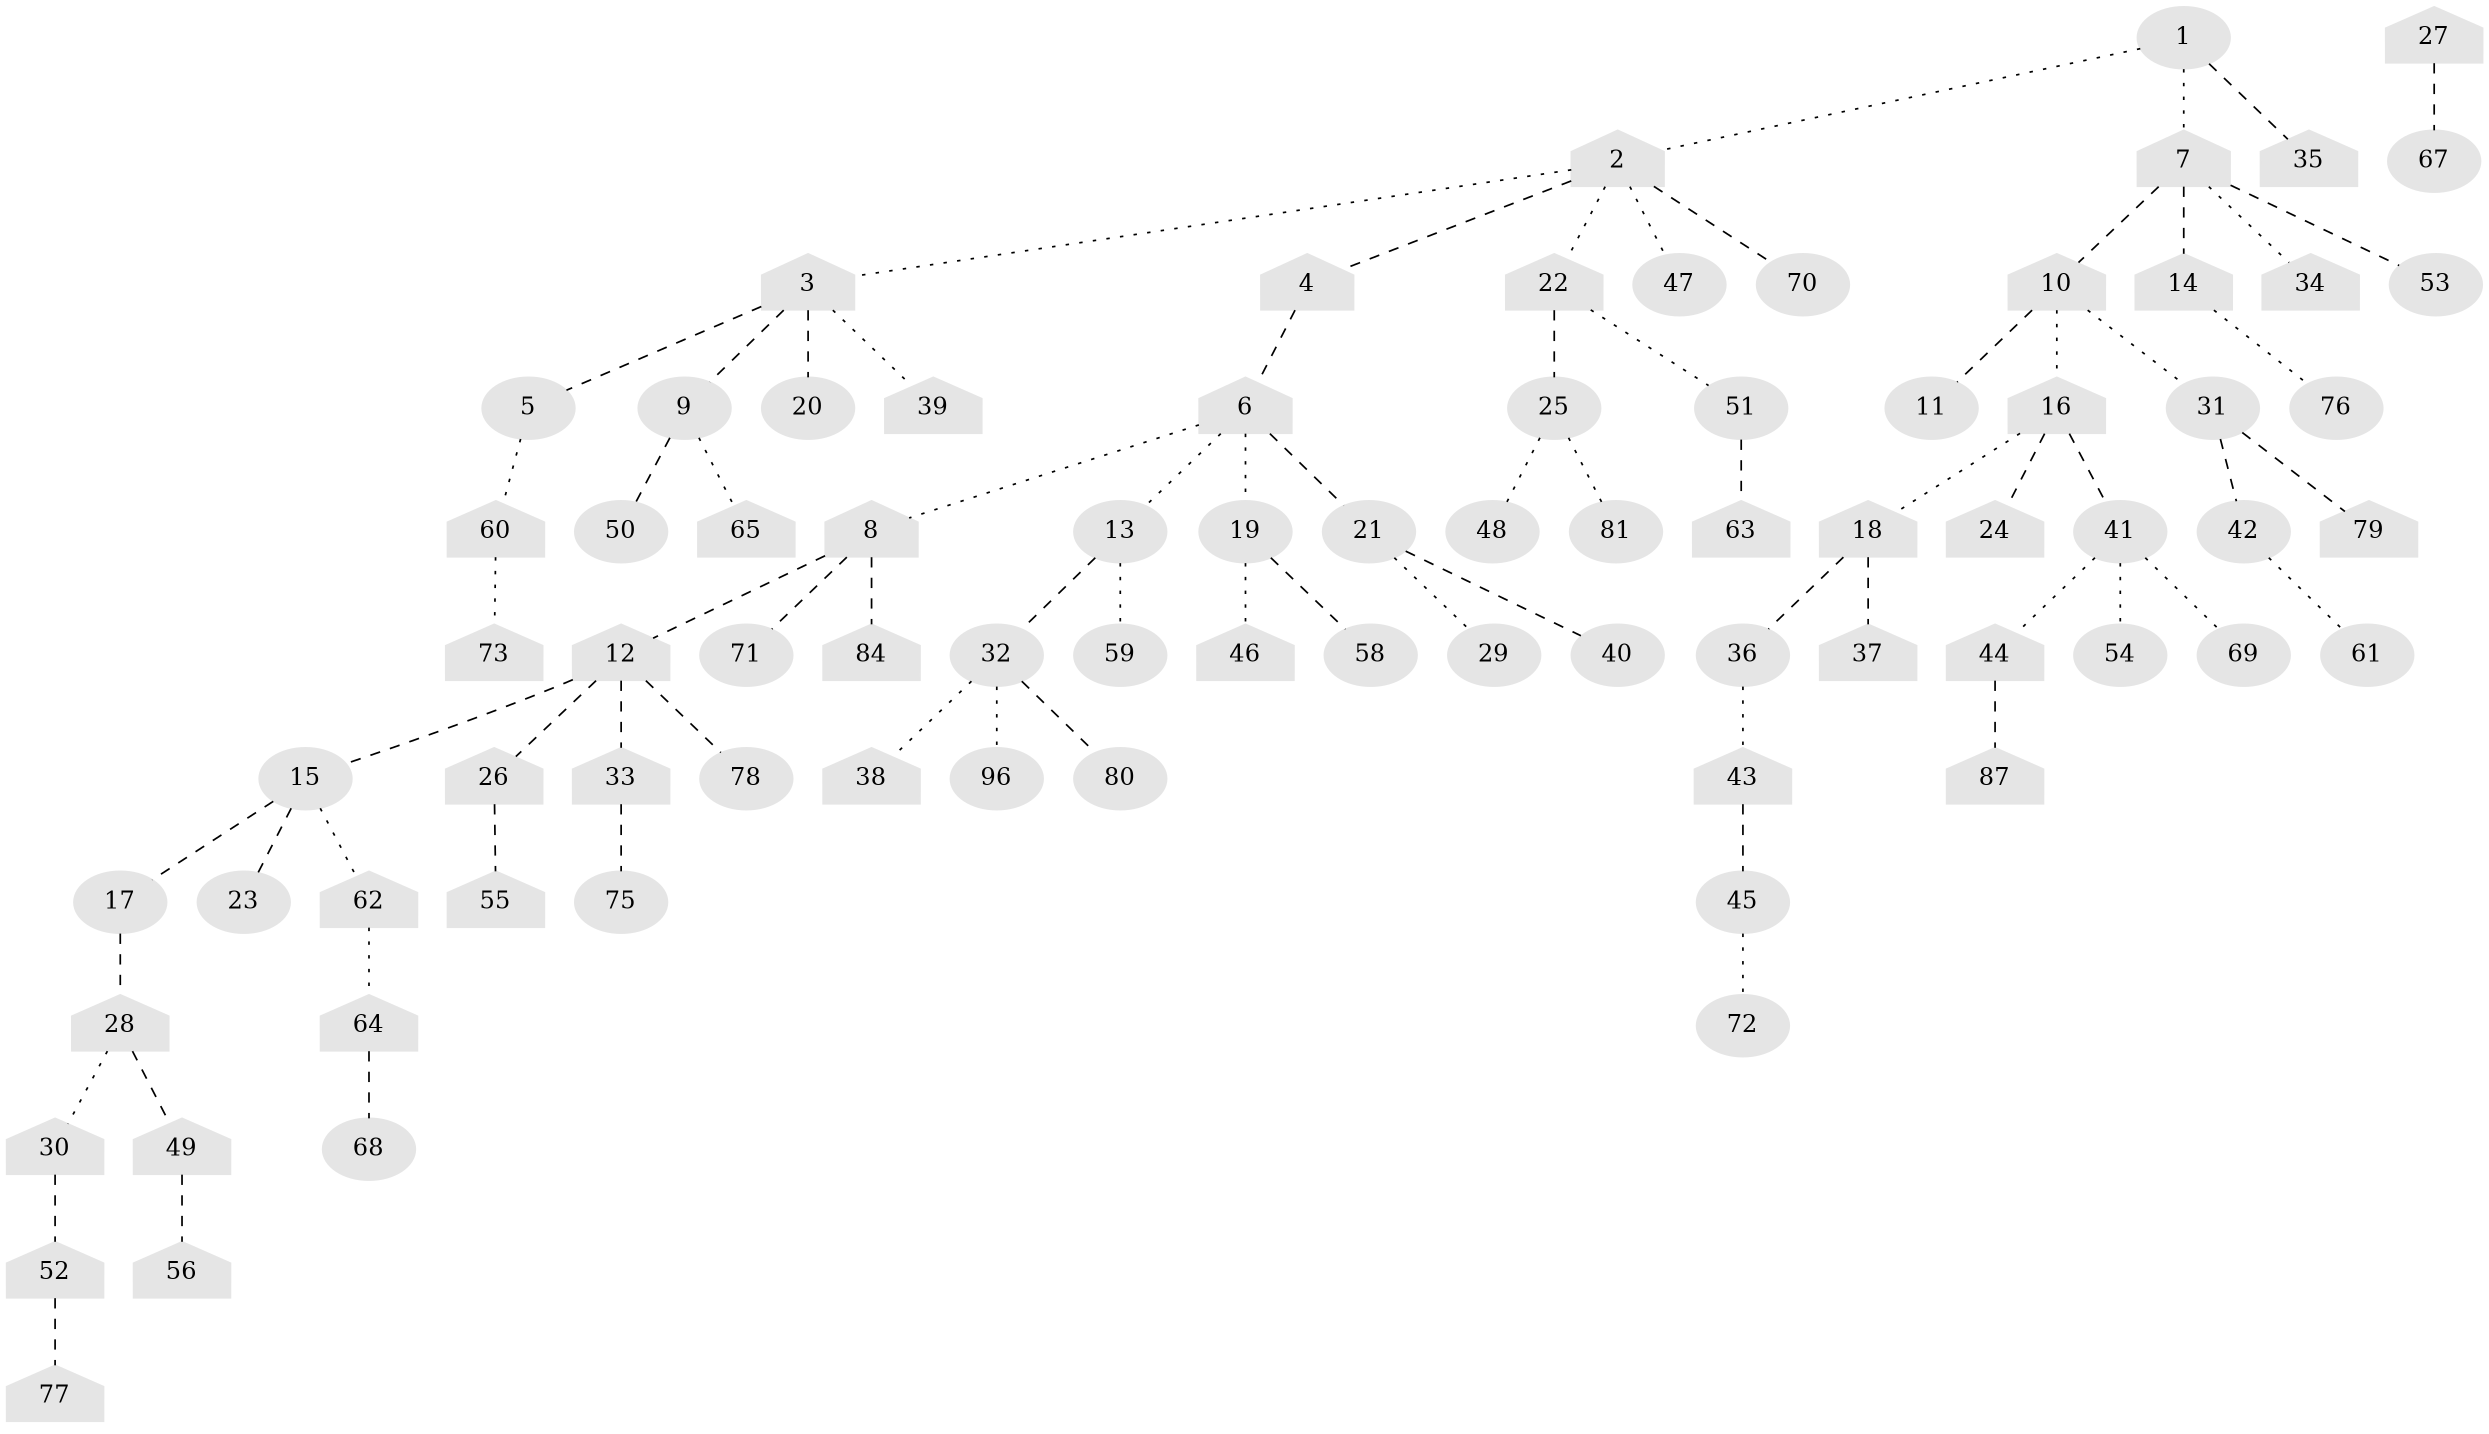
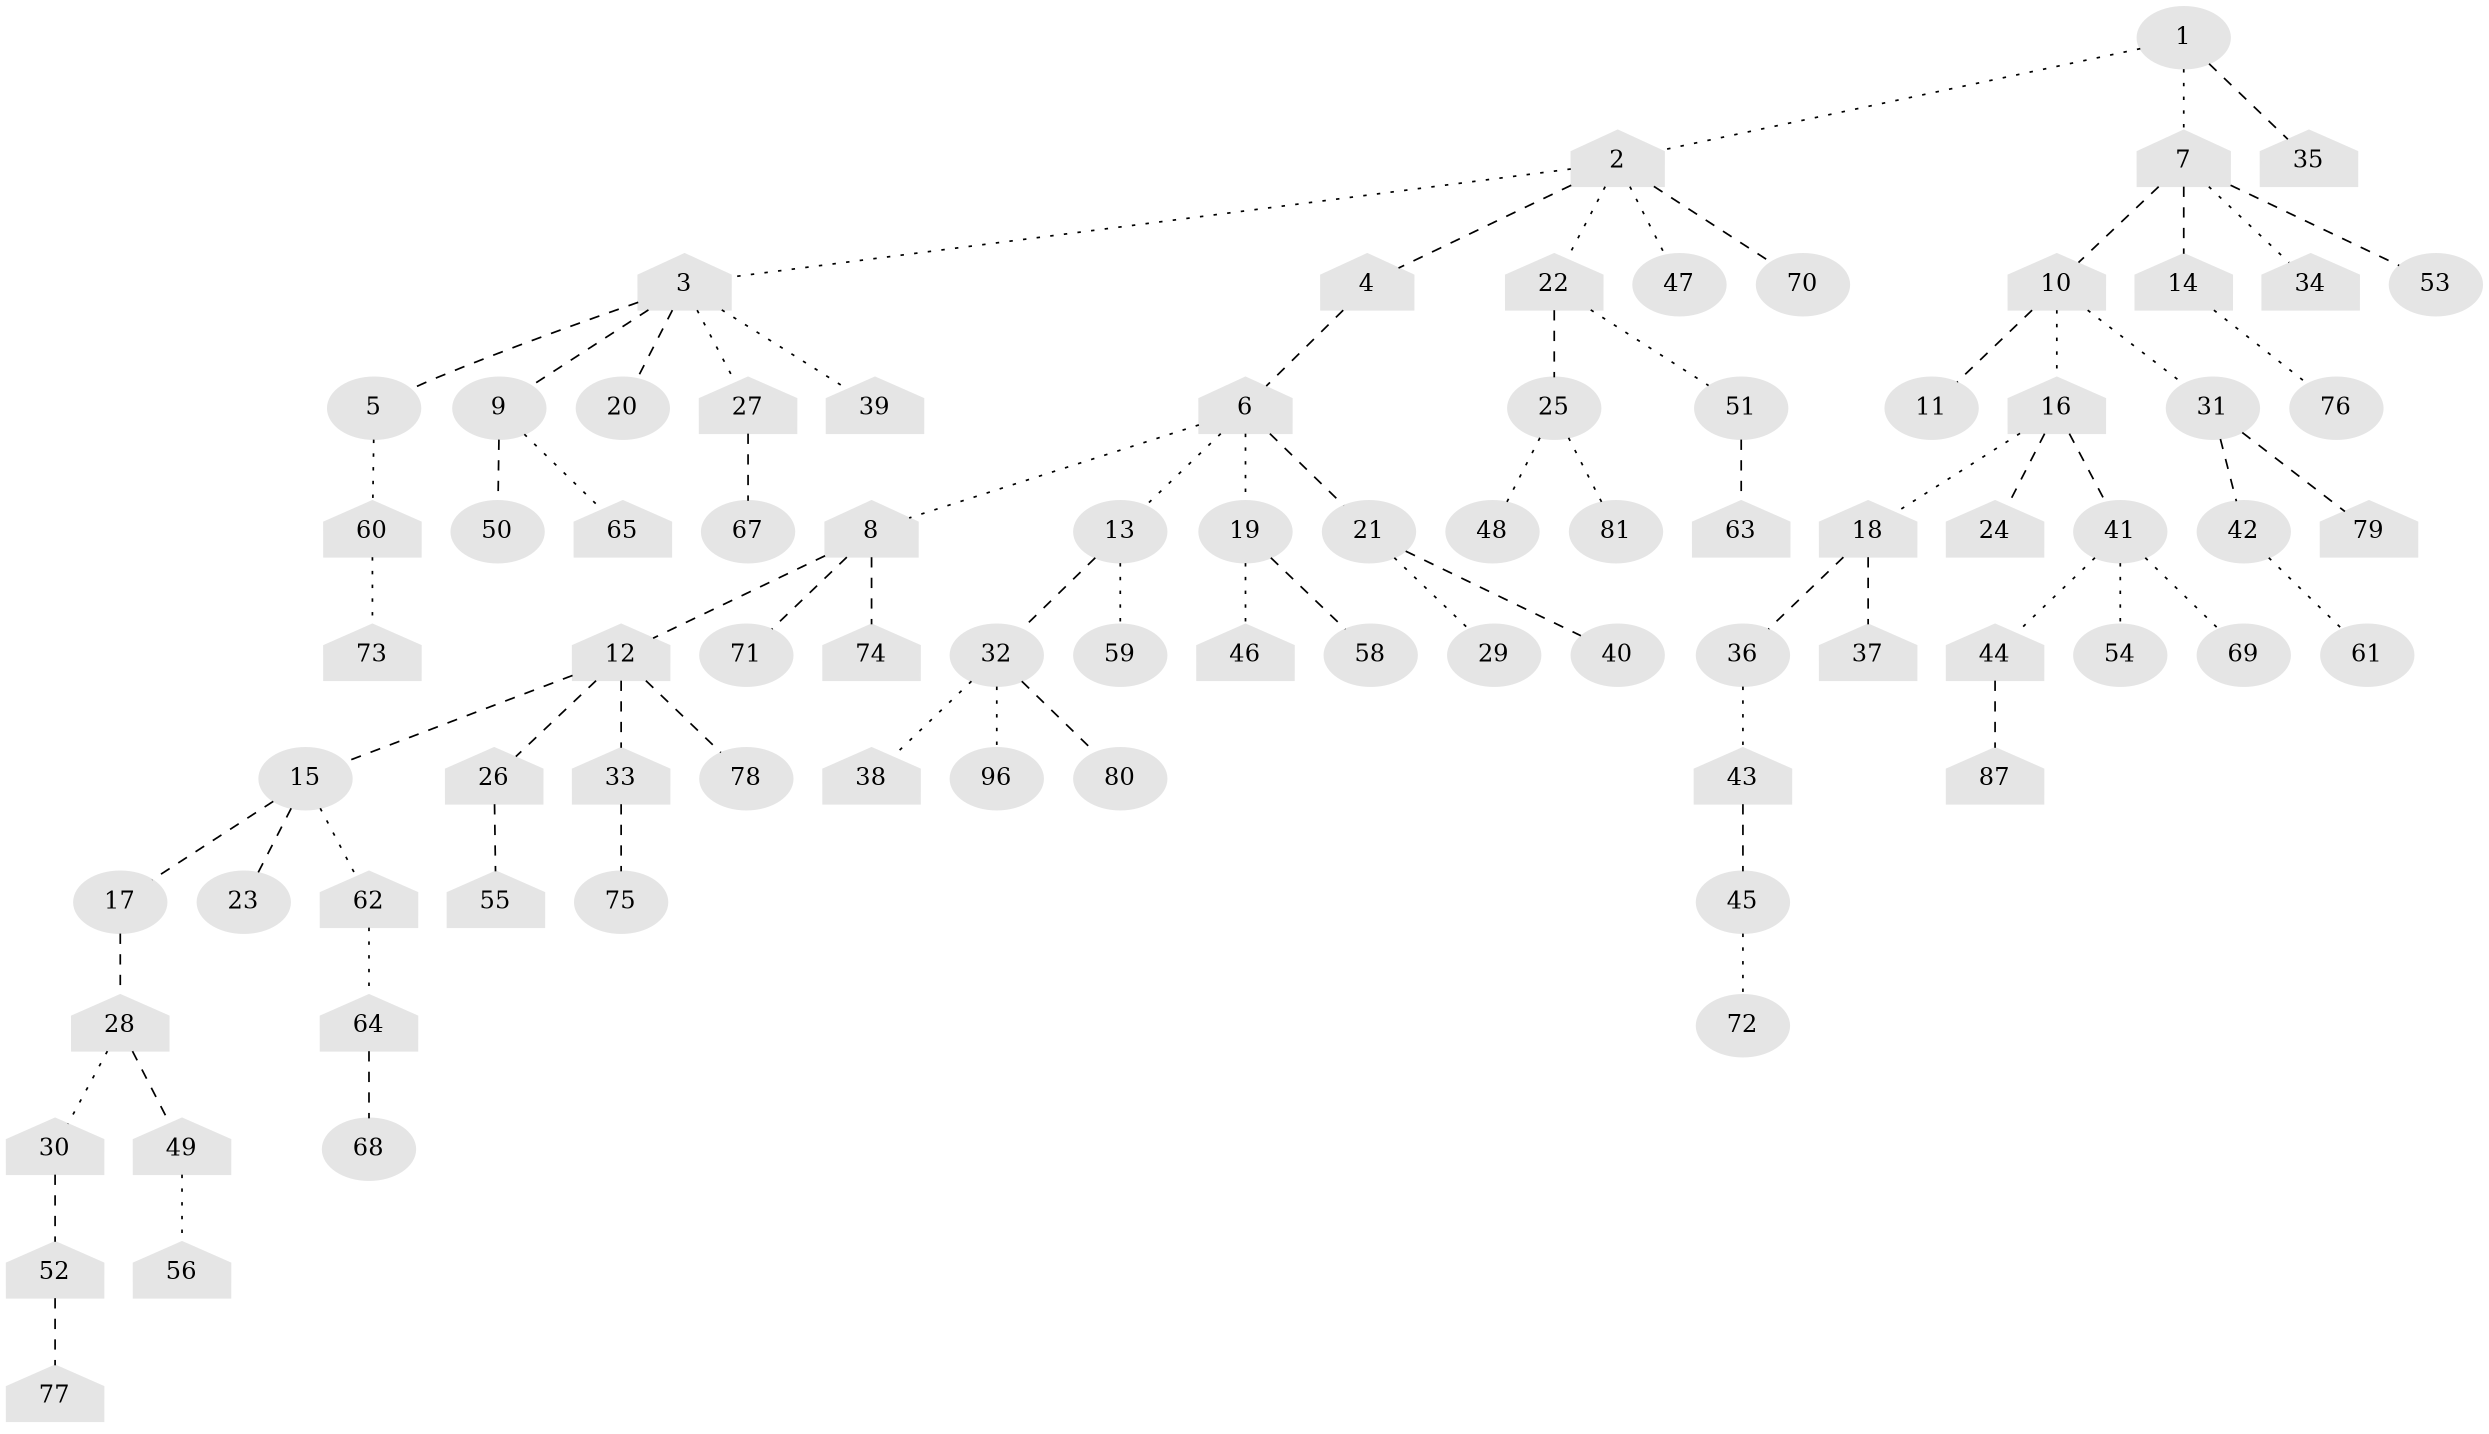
none -> (716, 347)
(872, 655) -> (872, 655)
(182, 1208) -> (182, 1208)
